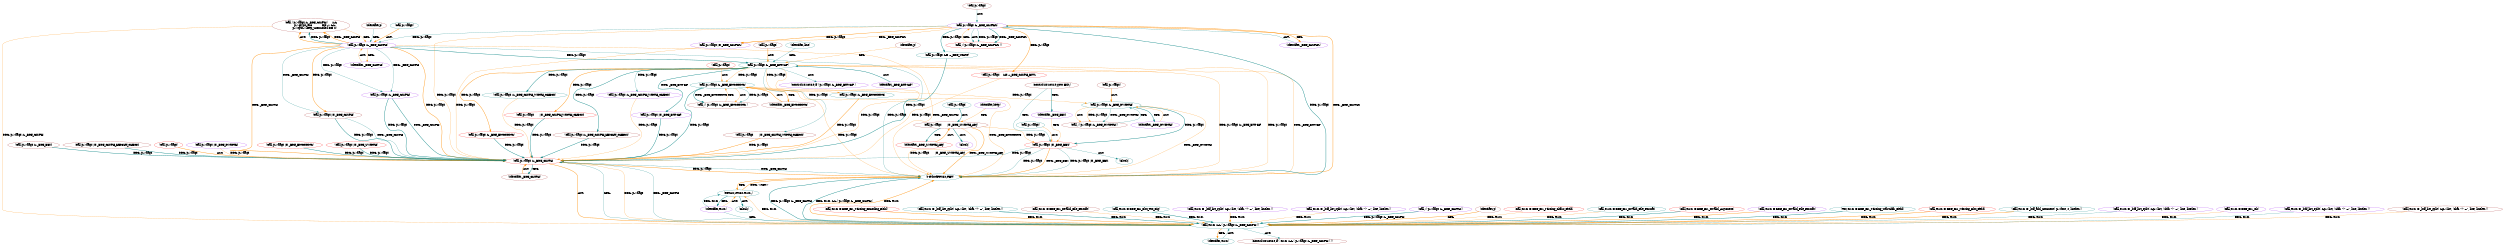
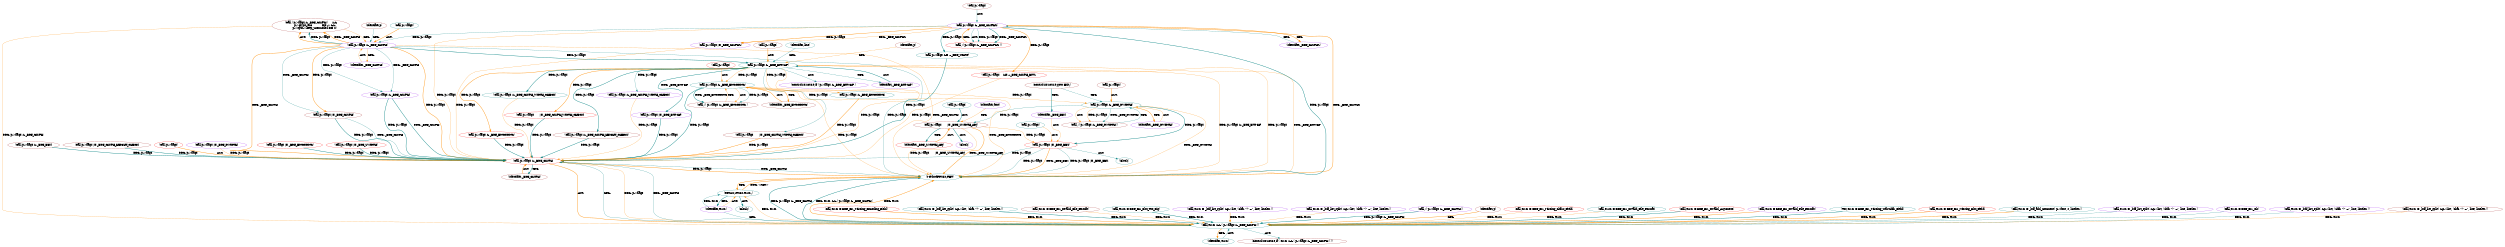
(962, 36) -> (962, 36)
(1287, 37) -> (1287, 37)
none -> (833, 75)
(990, 105) -> (990, 105)
none -> (1027, 108)
(1146, 110) -> (1146, 110)
(1014, 122) -> (1081, 95)
(1056, 125) -> (1056, 125)
(1843, 222) -> (1843, 222)
